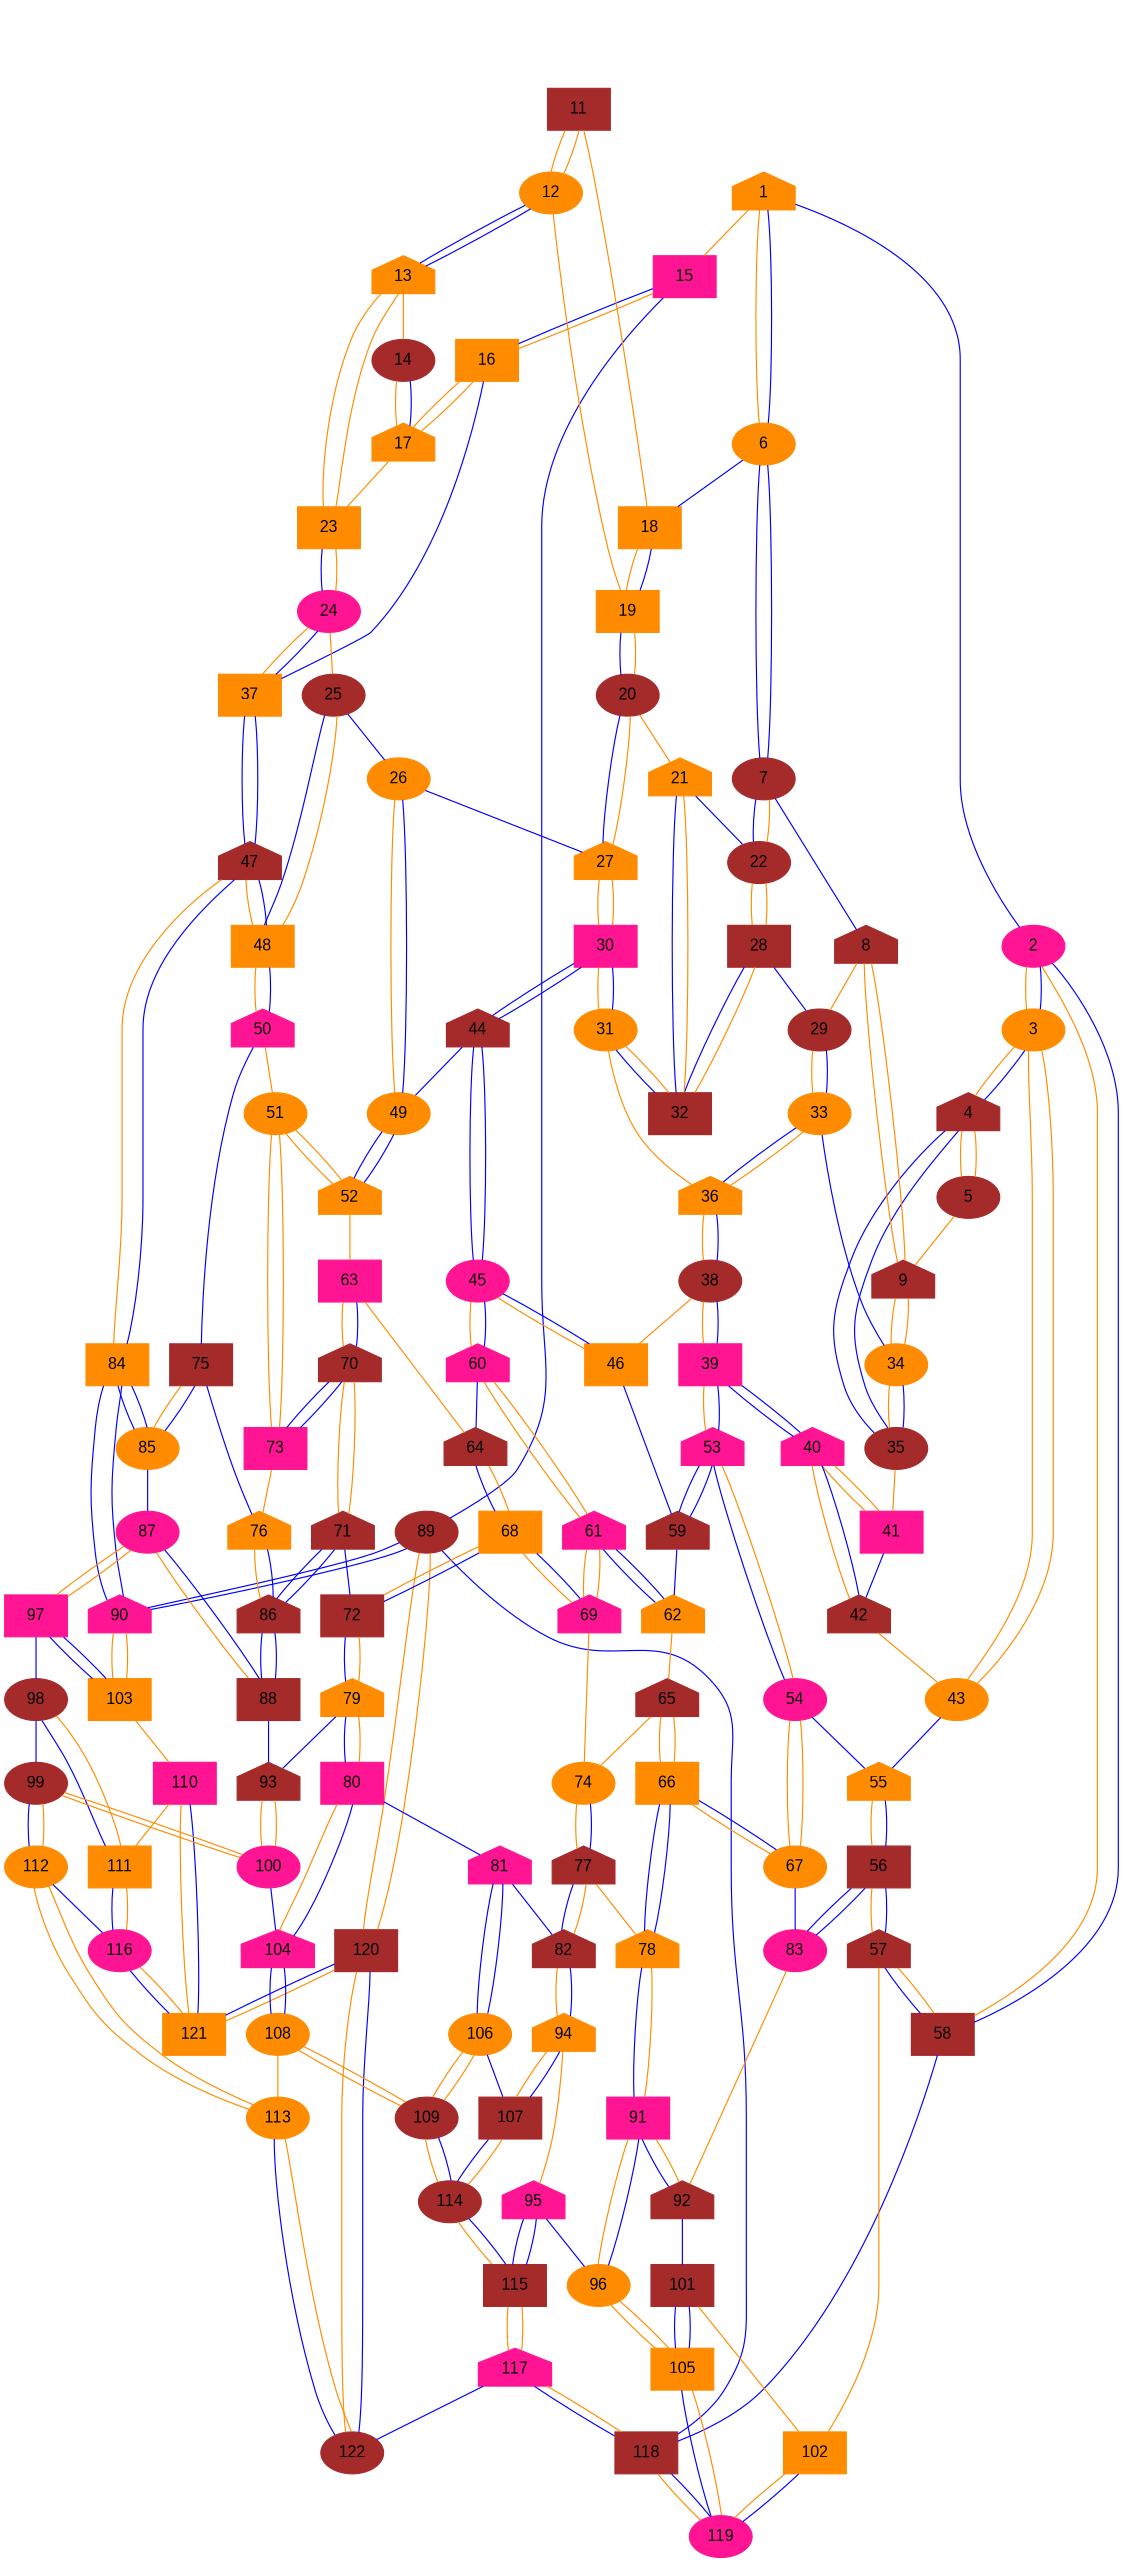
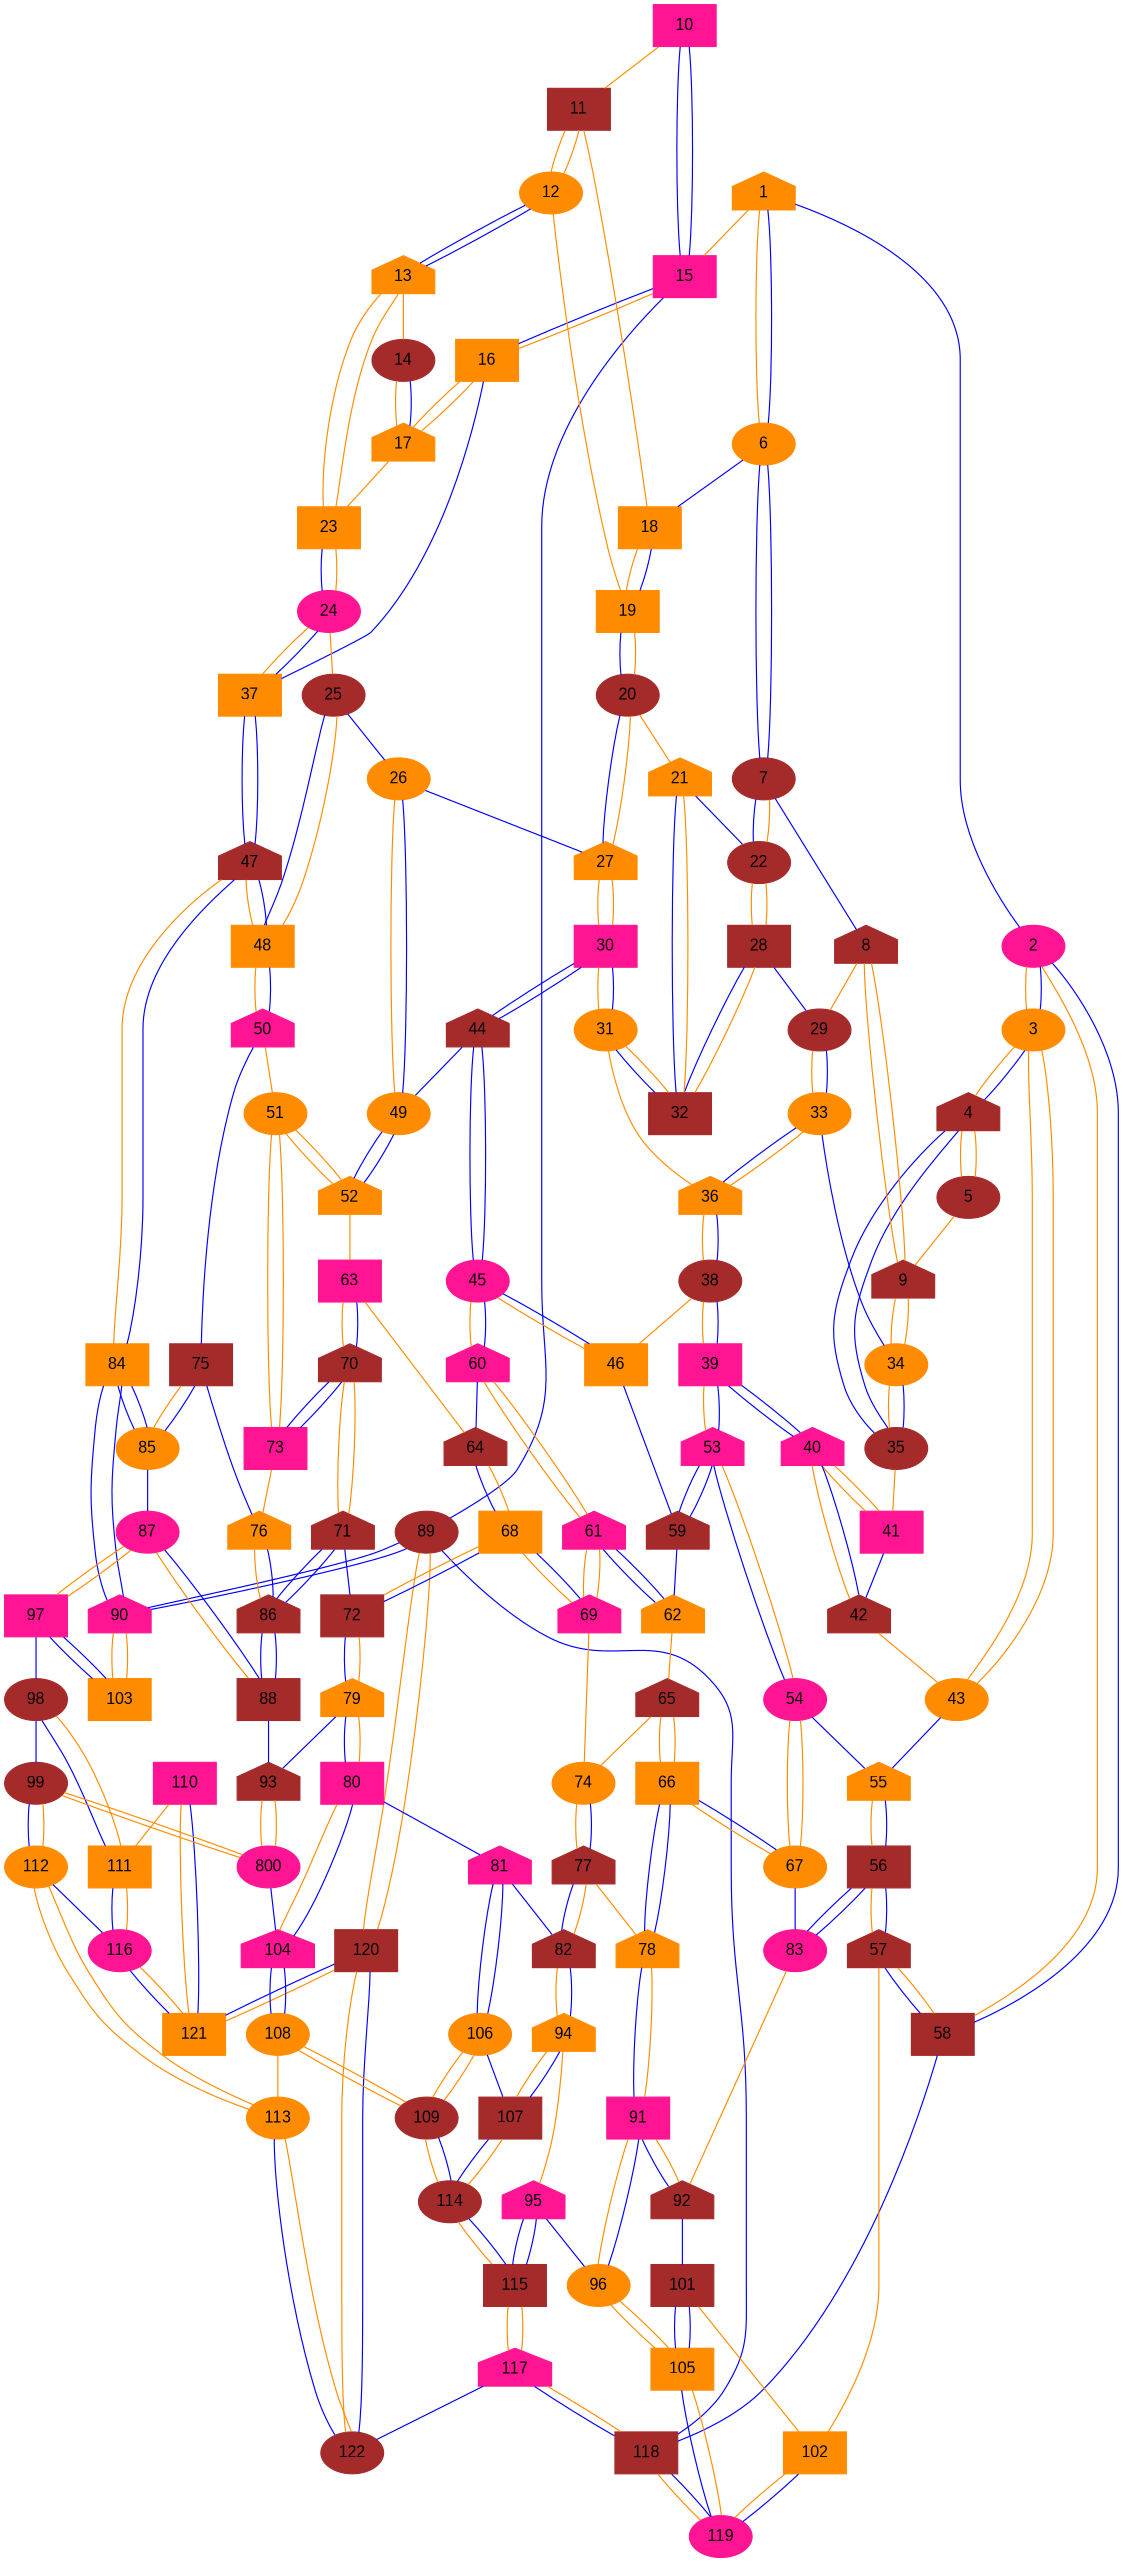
none -> (685, 26)
(152, 1742) -> none
(269, 1867) -> (269, 1867)
